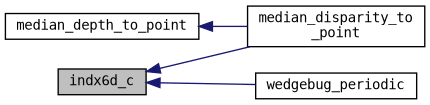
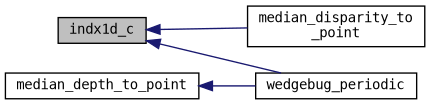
(230, 26) -> (234, 86)
(102, 82) -> (102, 30)
